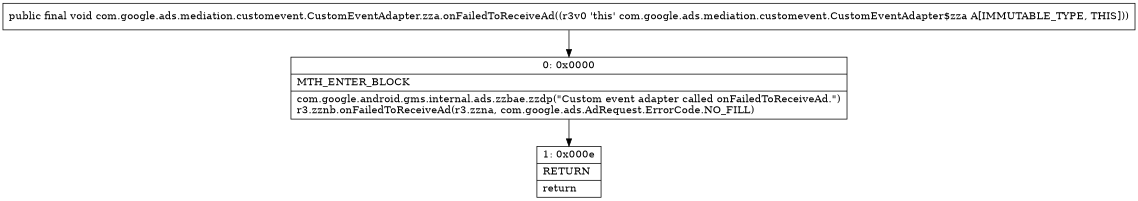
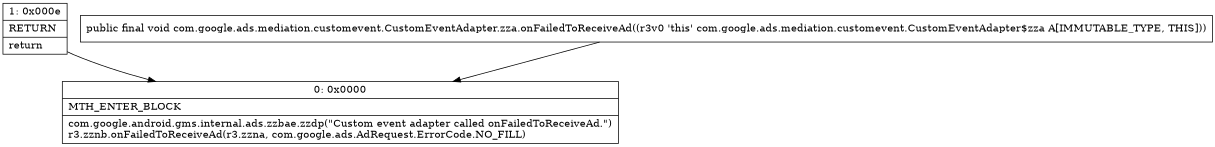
(569, 129) -> (107, 67)
